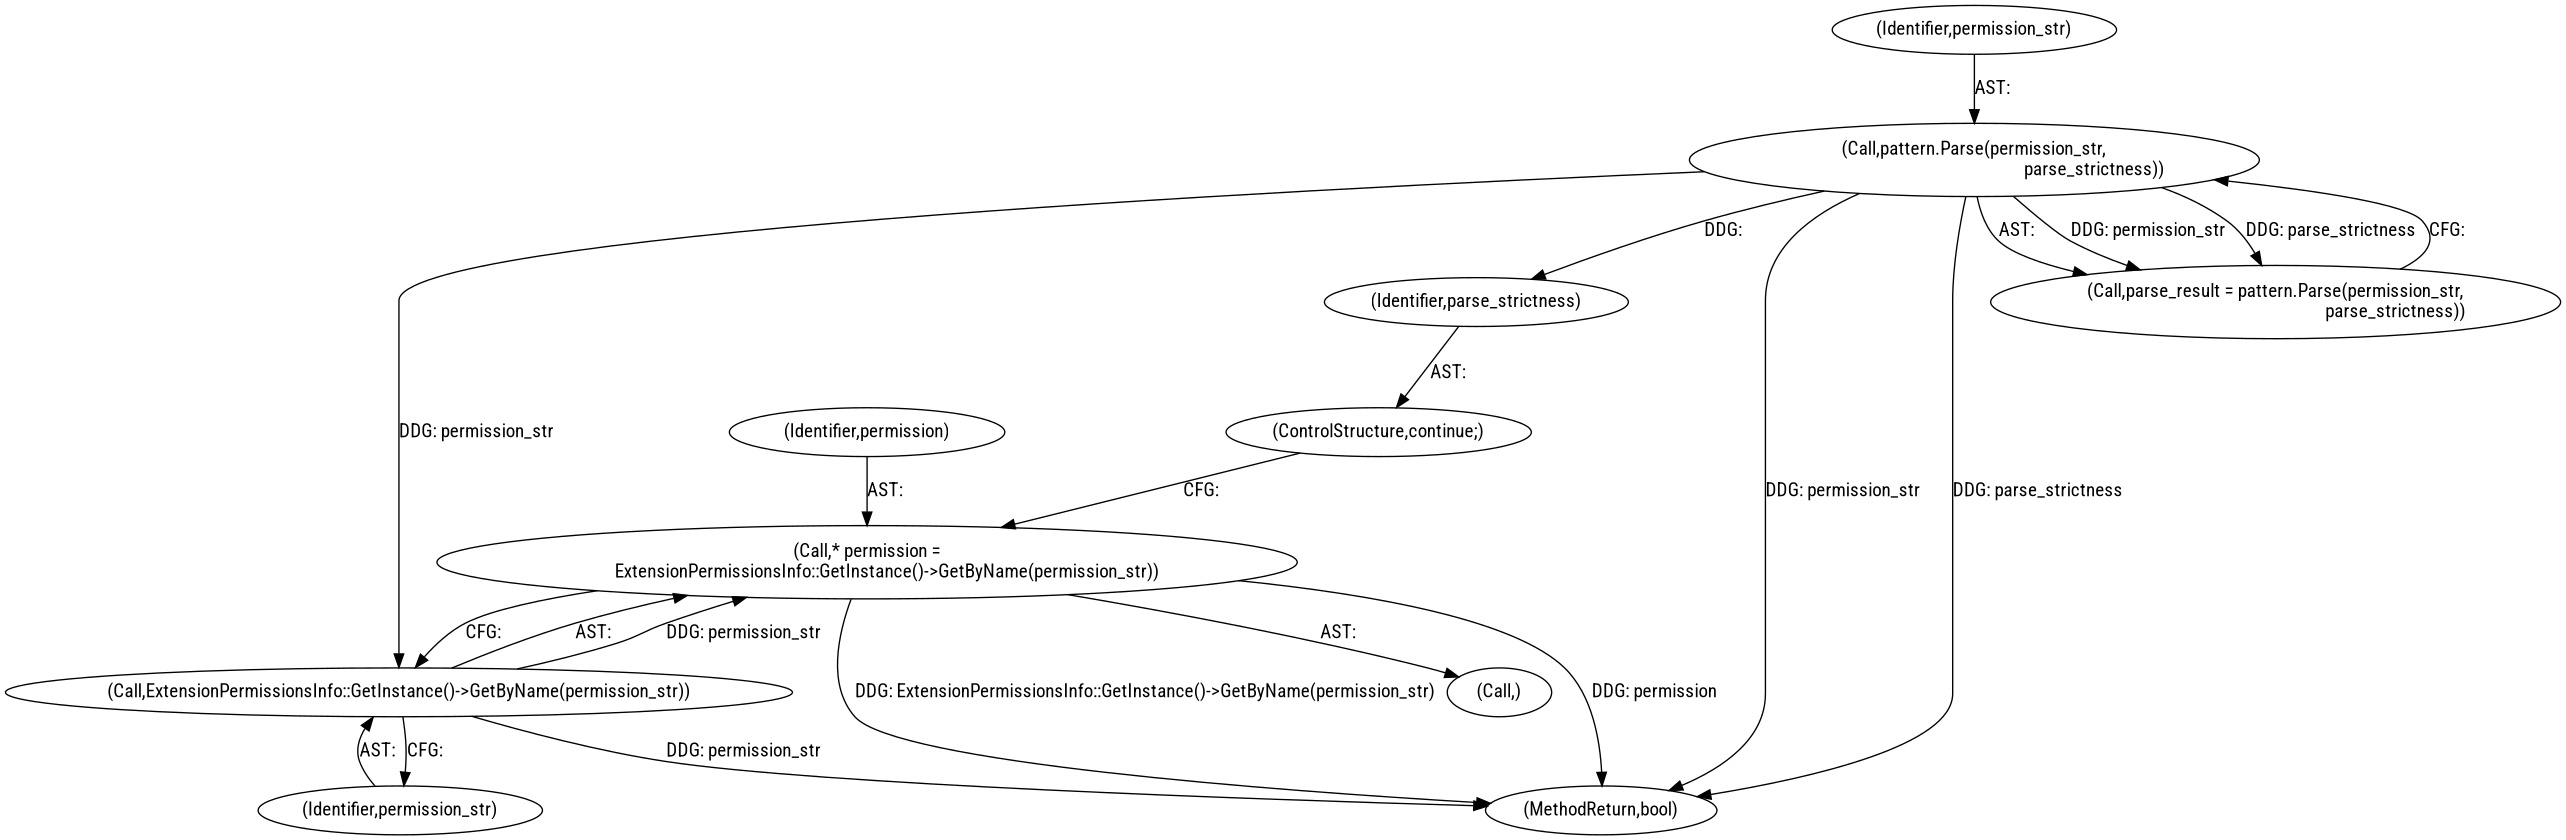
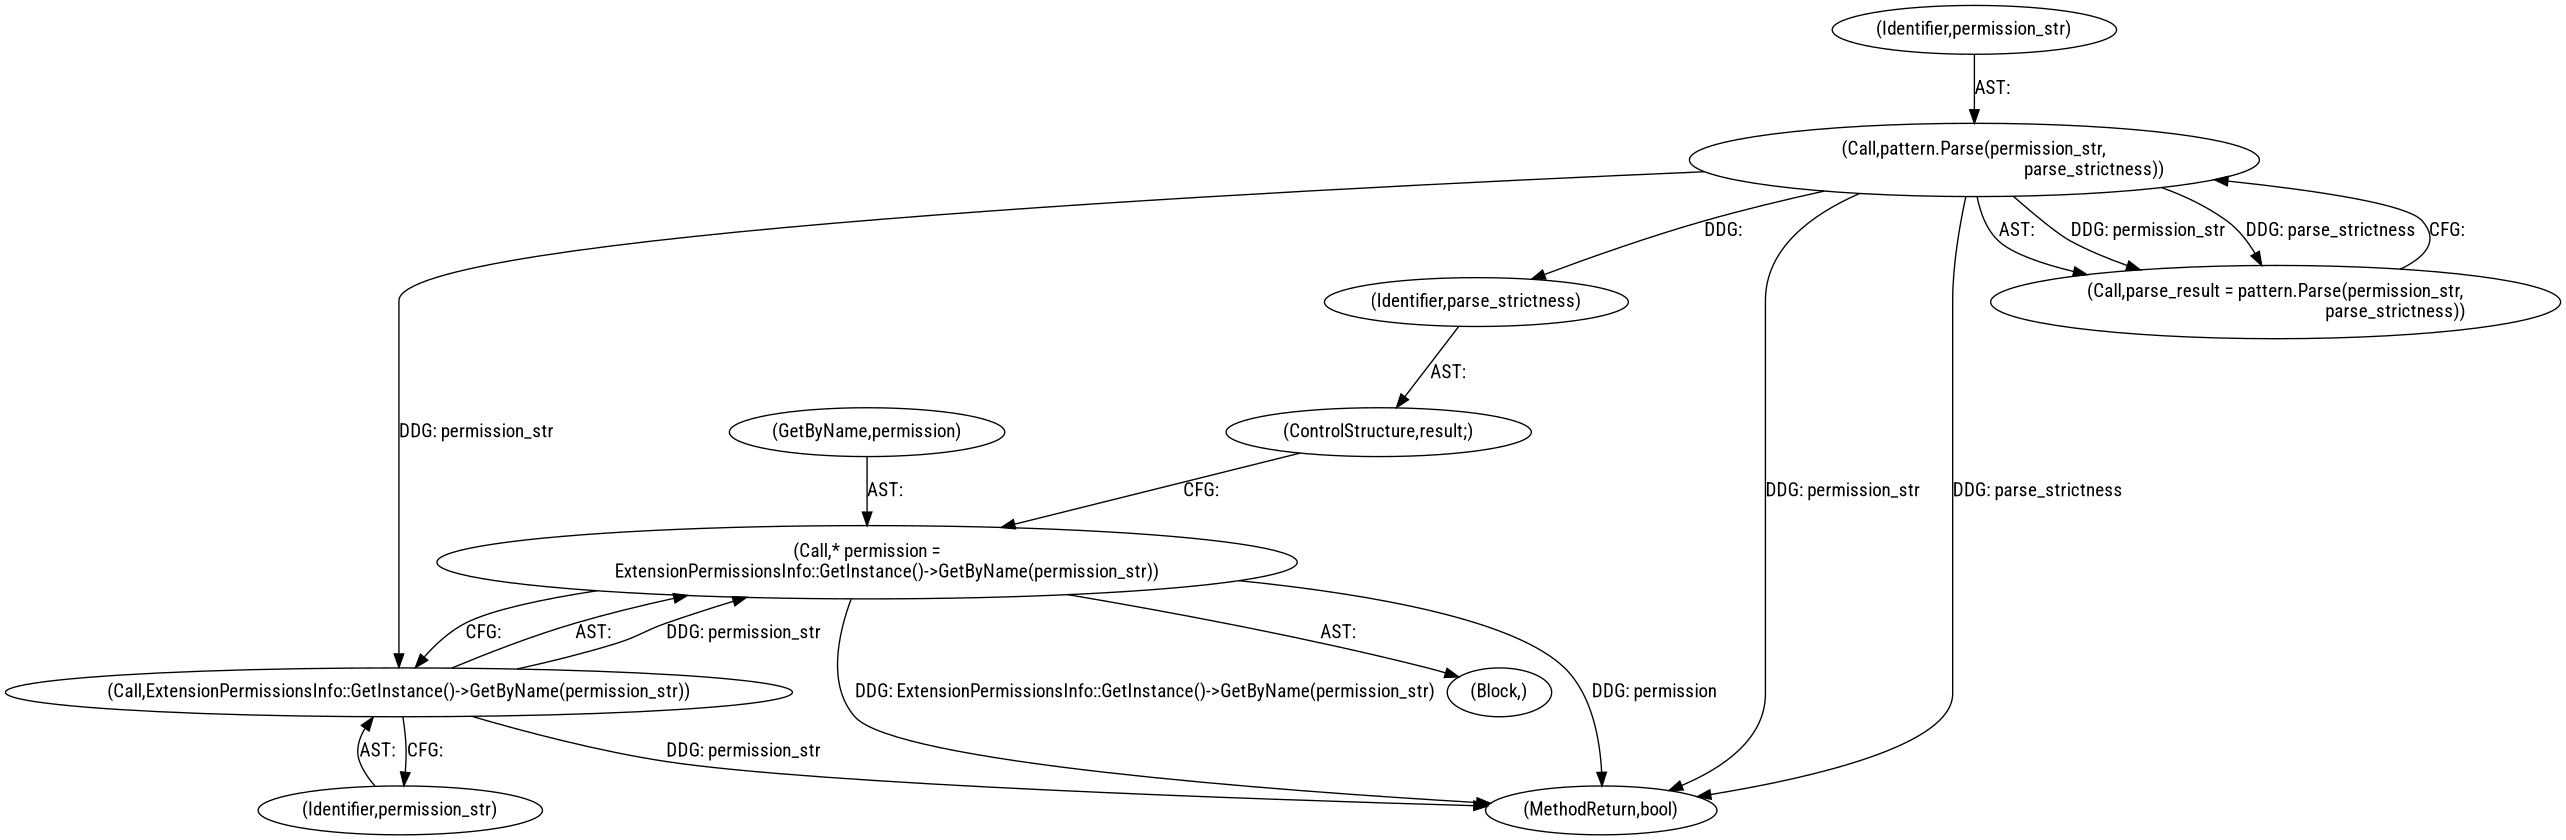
(867, 432) -> (867, 432)
(1379, 432) -> (1379, 432)
(1499, 692) -> (1499, 692)
